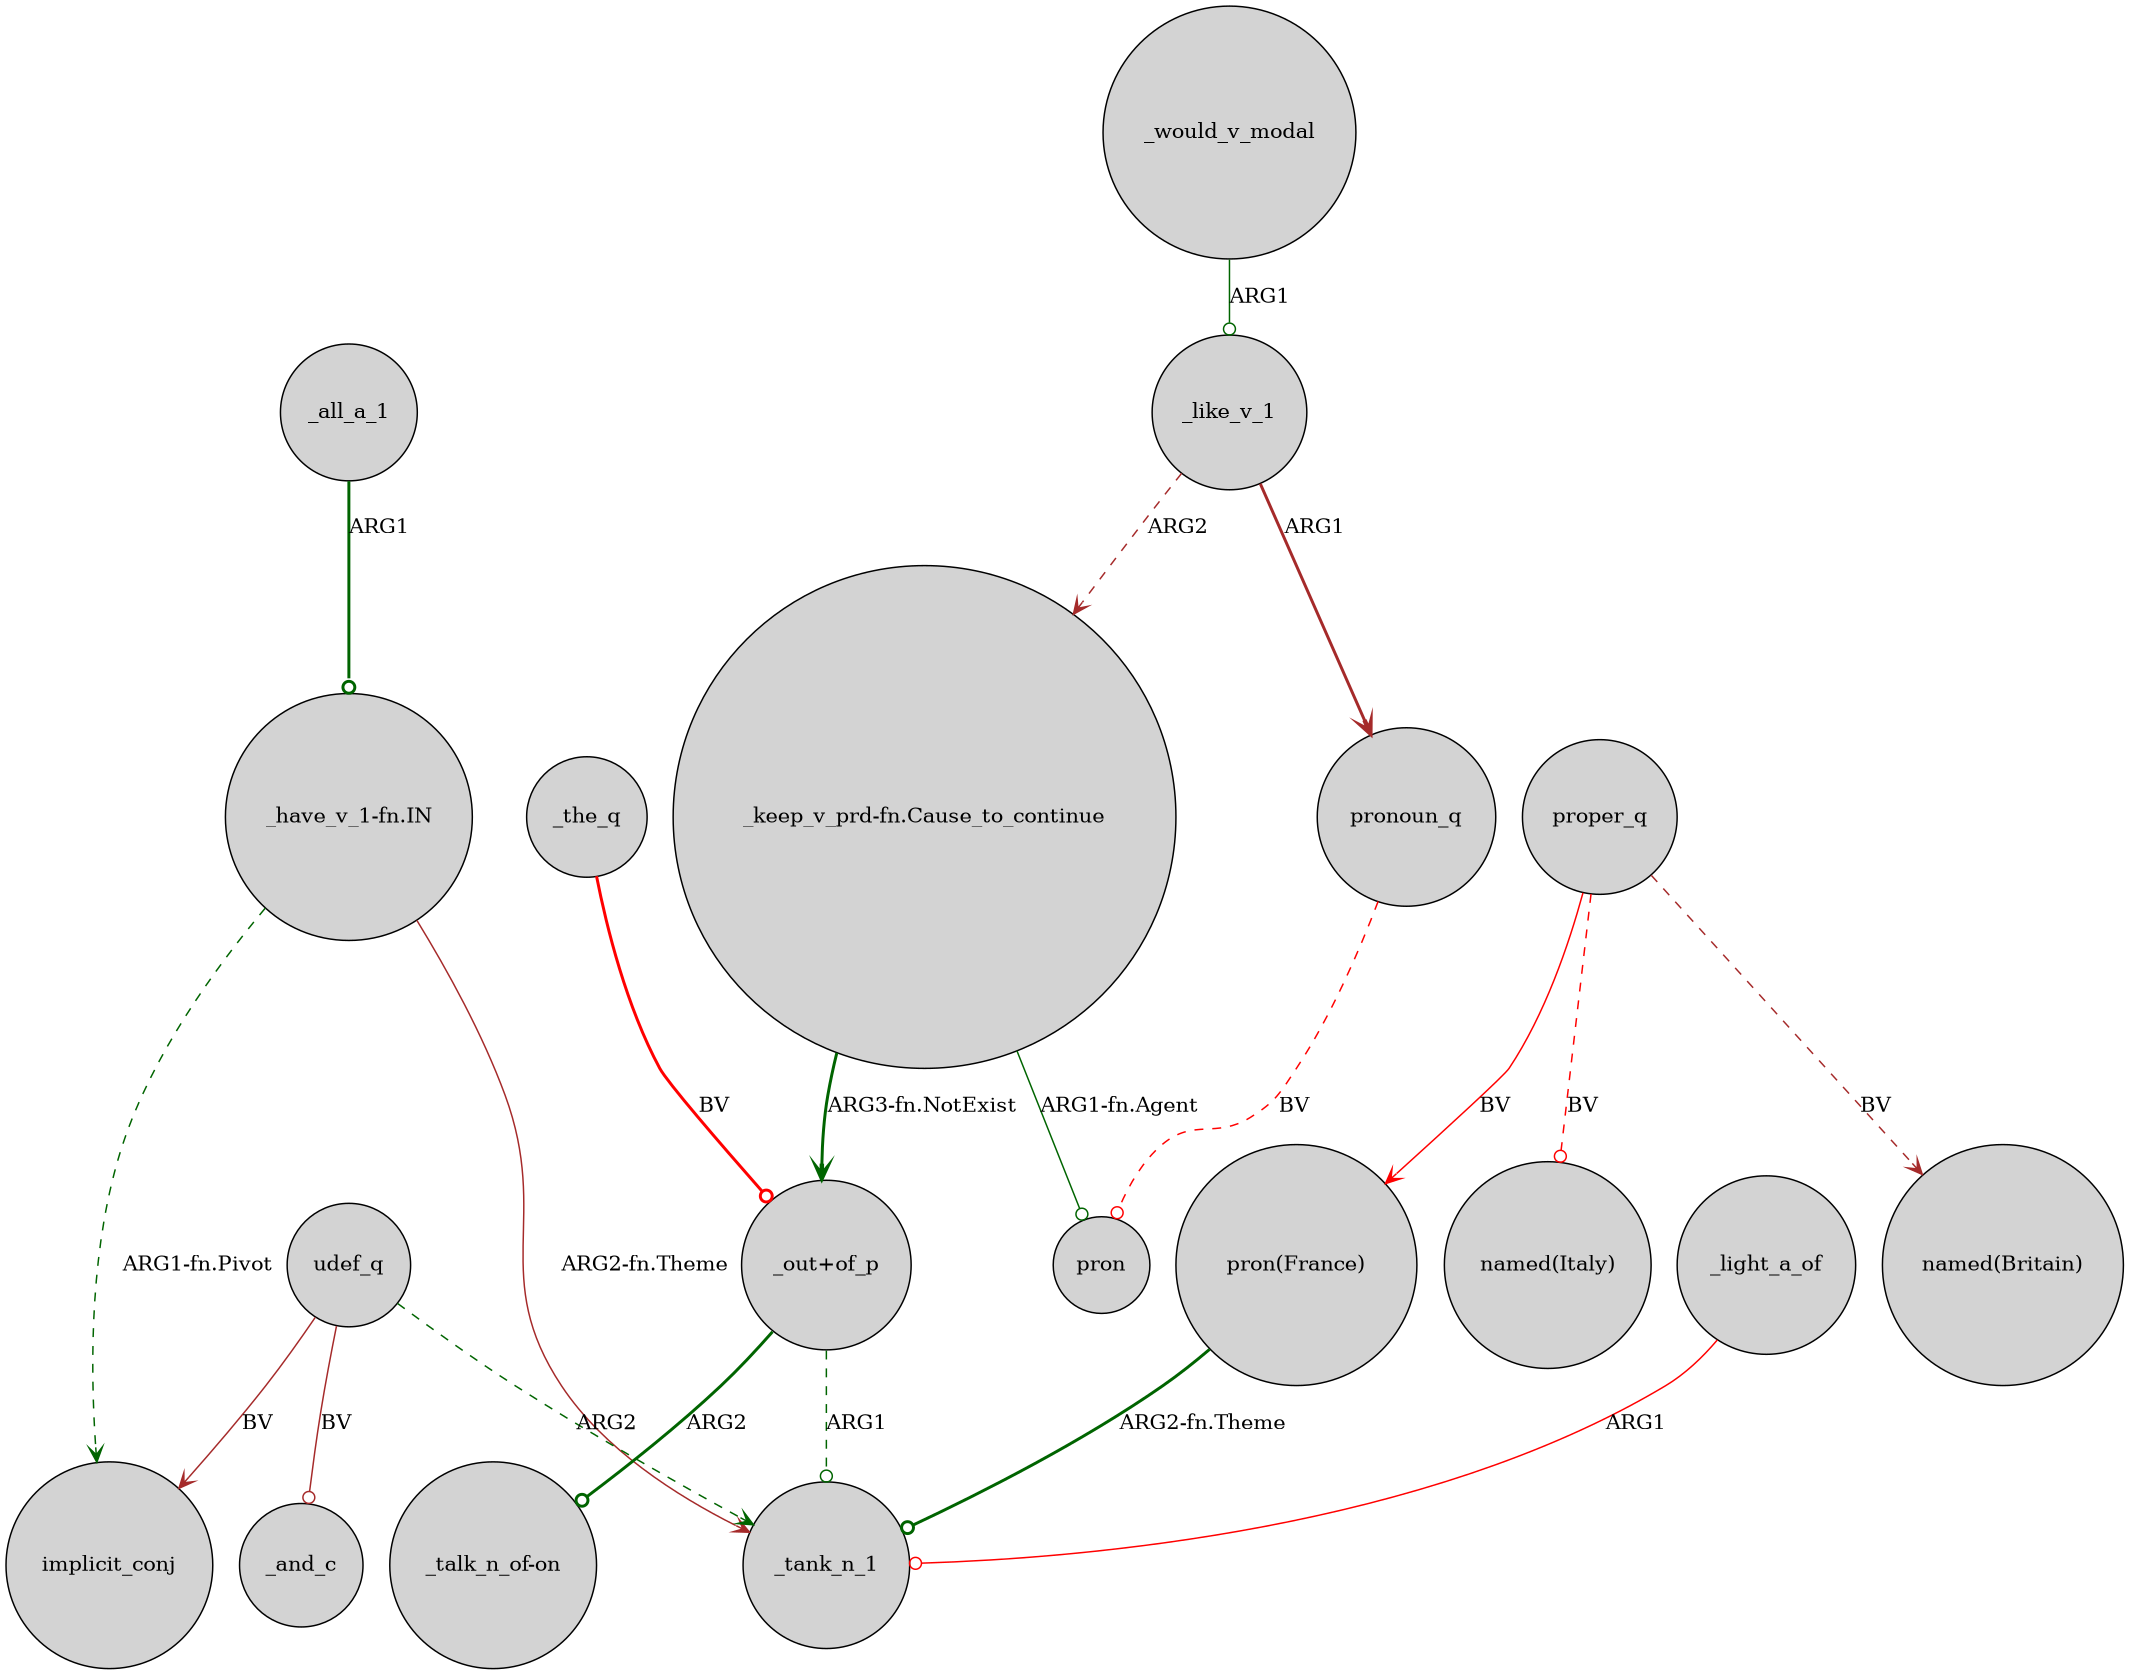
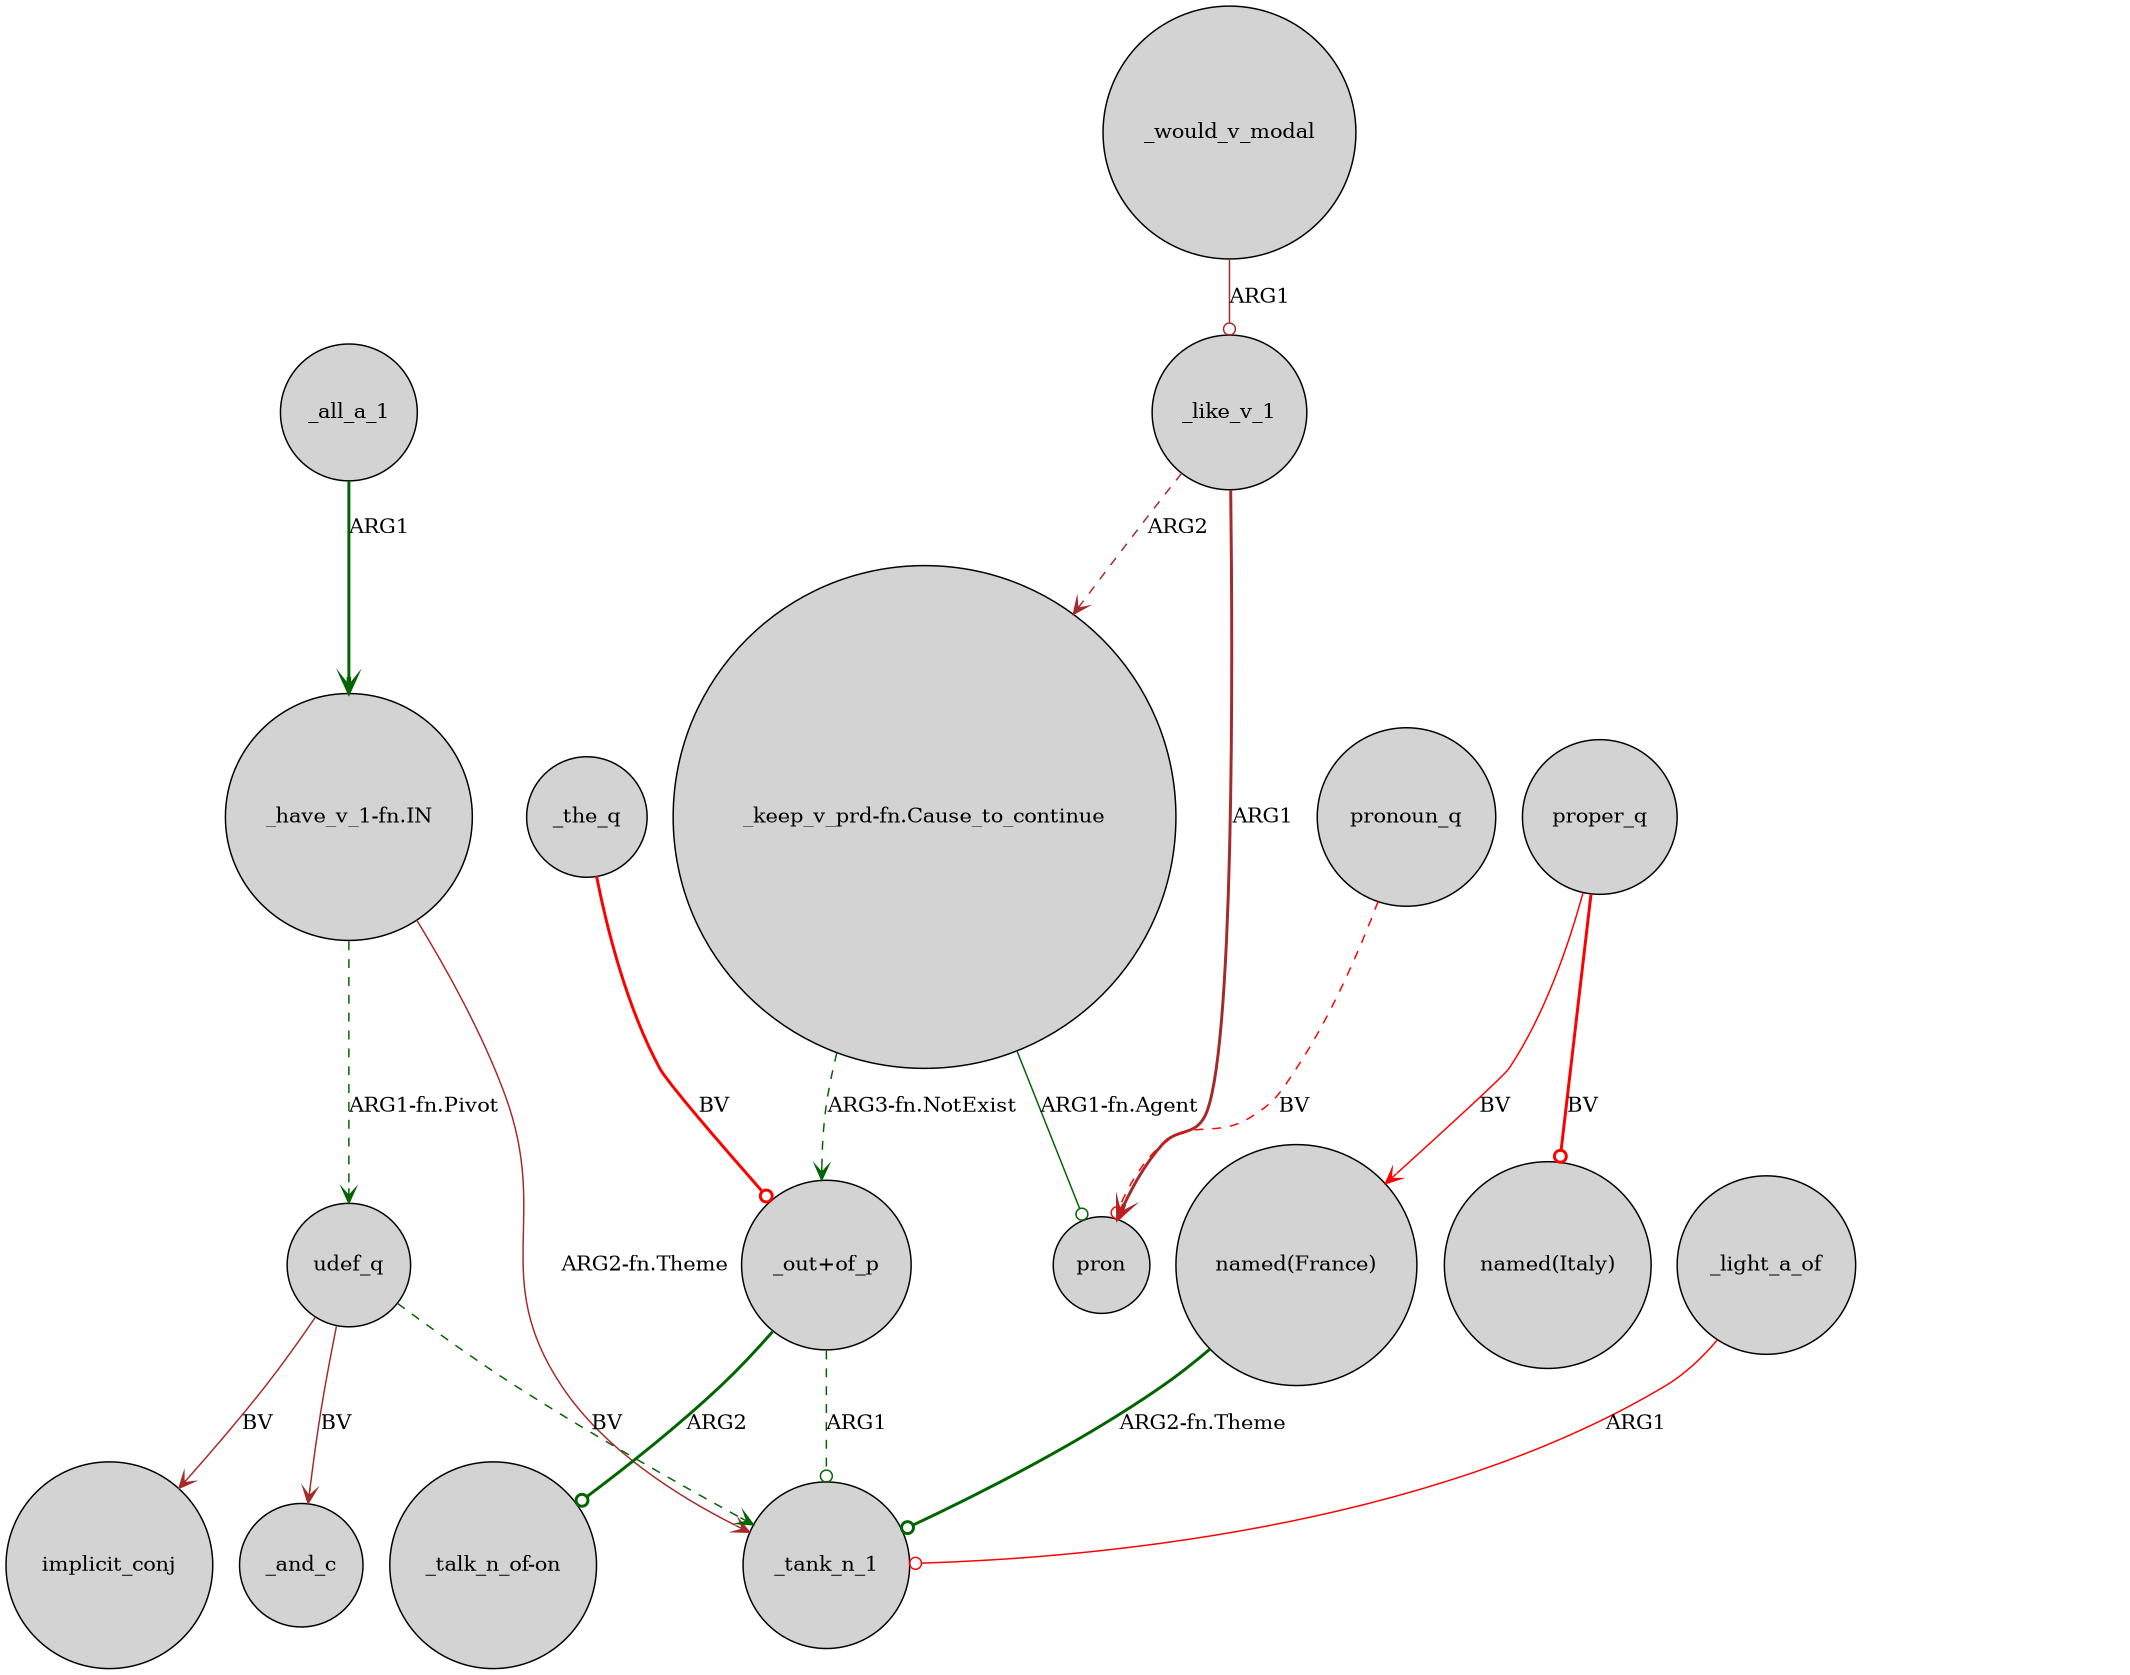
(1229, 291) -> (1229, 291)
(349, 580) -> (349, 580)
(1313, 602) -> (1229, 866)
(1576, 1022) -> (1576, 1022)
(826, 1109) -> (826, 1109)
(119, 1158) -> (349, 1065)
(1296, 1265) -> (1296, 1265)
(2003, 1265) -> none
(321, 1408) -> (321, 1408)
(607, 1424) -> (607, 1424)
